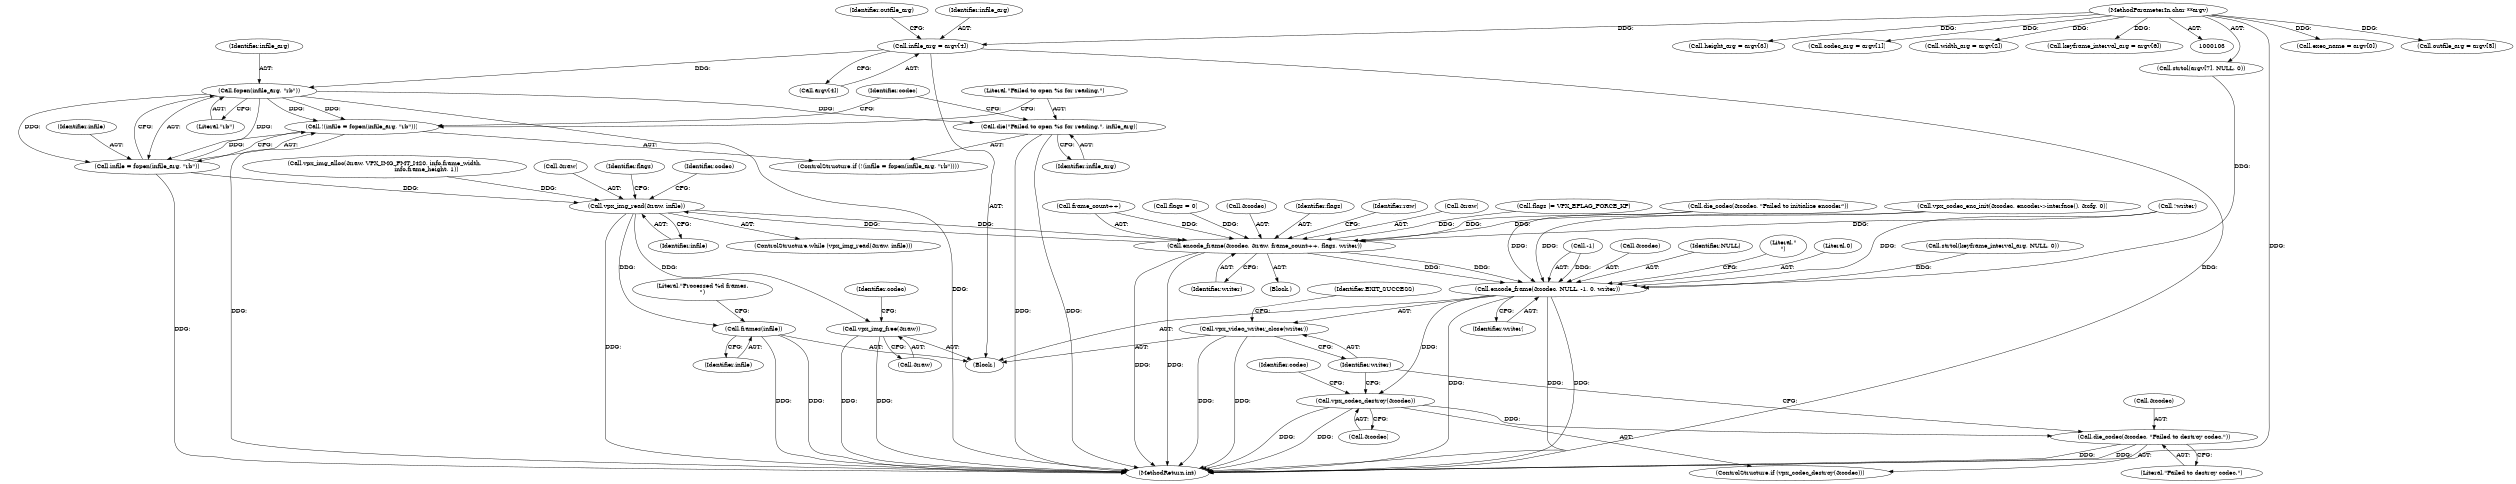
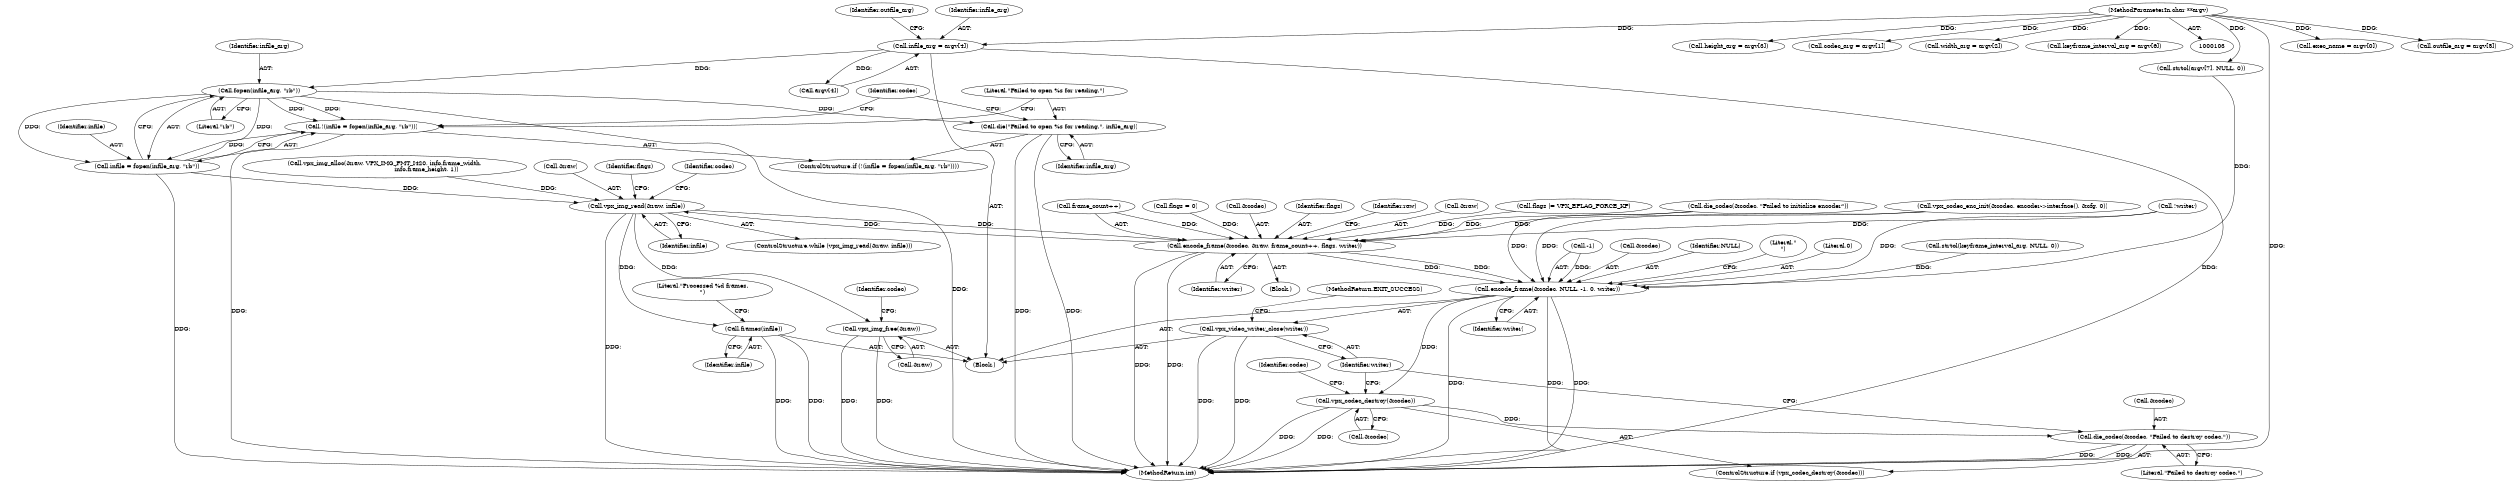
(2239, 28) -> (2239, 28)
(865, 69) -> (865, 69)
(1374, 289) -> (1374, 289)
